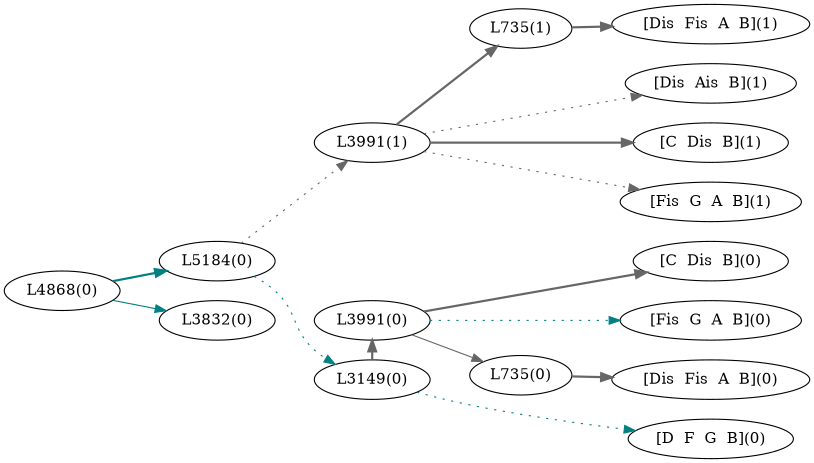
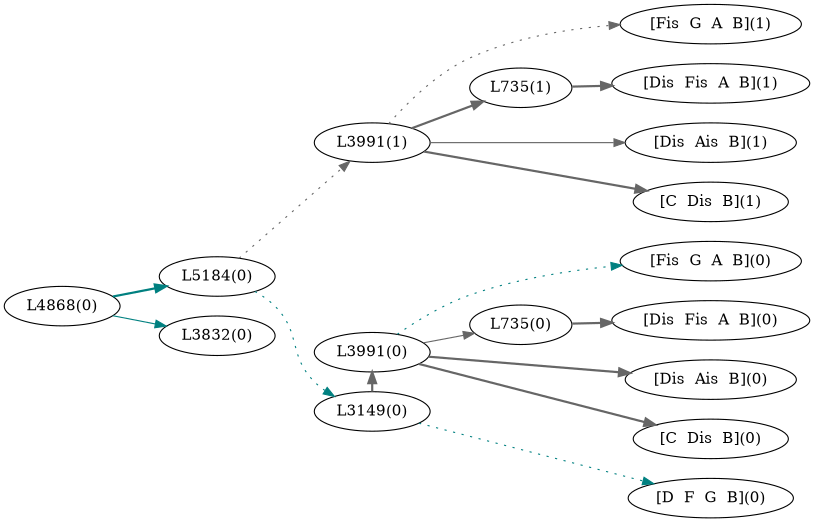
(528, 115) -> (522, 143)
none -> (711, 380)
